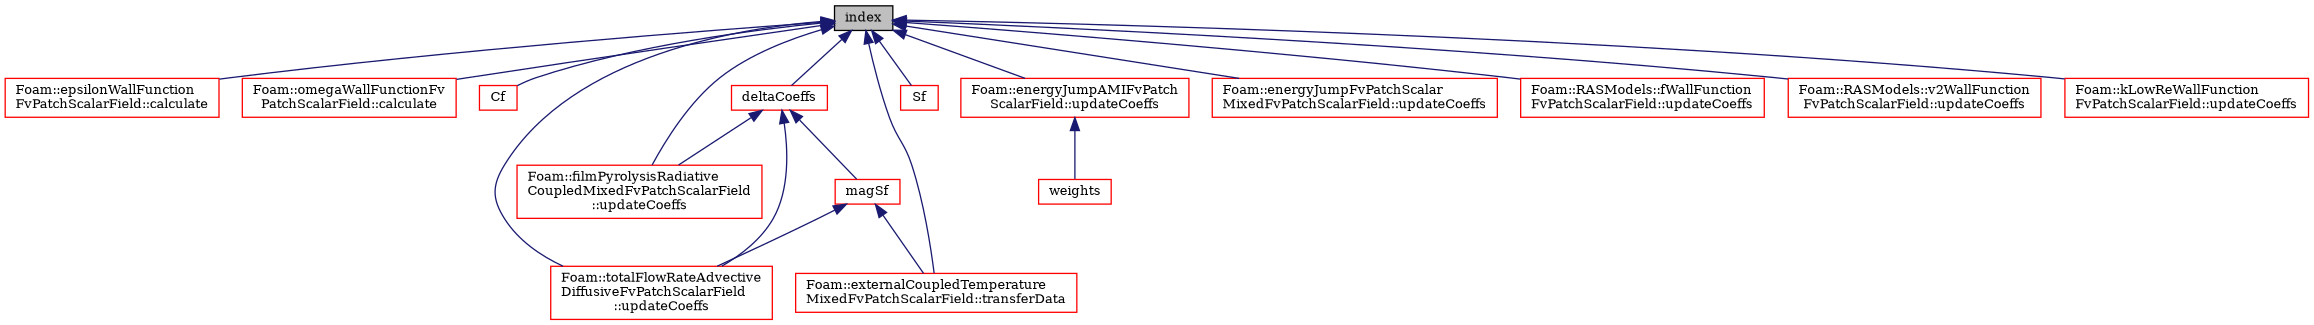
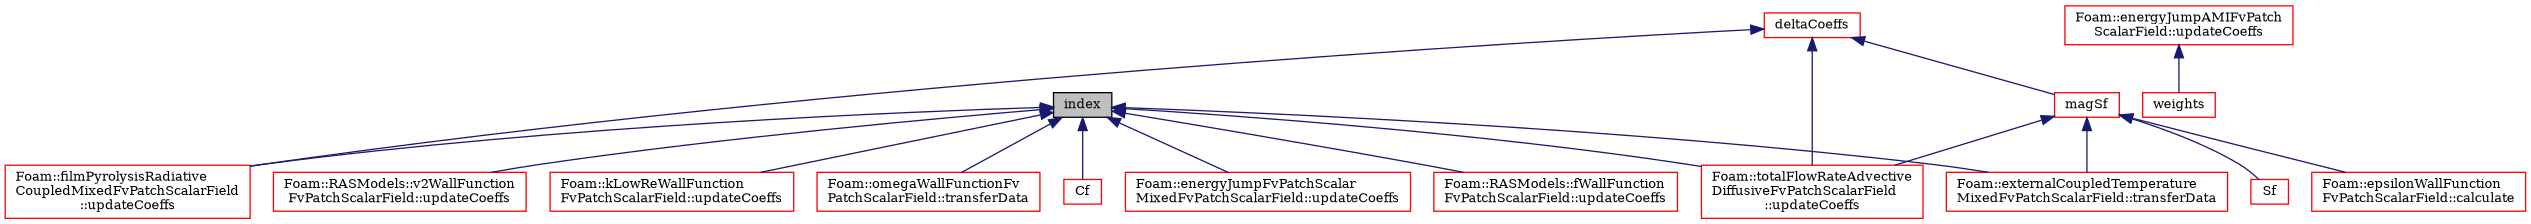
(520, 47) -> (2239, 145)
(965, 57) -> none
(817, 62) -> none
(895, 63) -> (2198, 143)
(349, 98) -> (928, 192)
